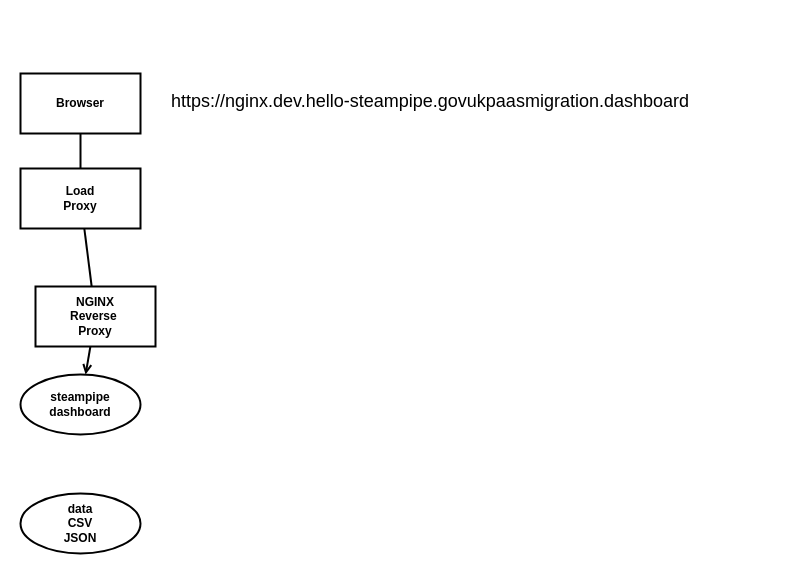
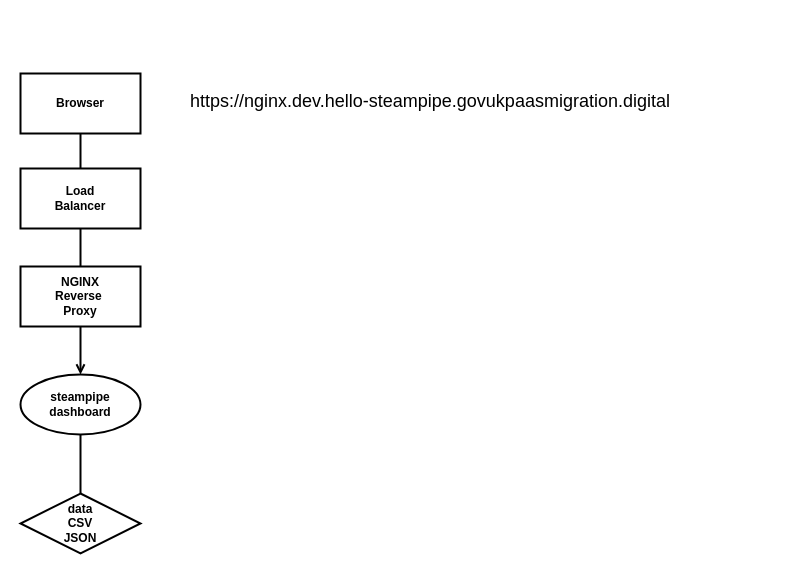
(431, 102) -> (431, 102)
(81, 199) -> (81, 199)
(96, 317) -> (81, 297)
none -> (81, 464)
(81, 524) -> (81, 524)
